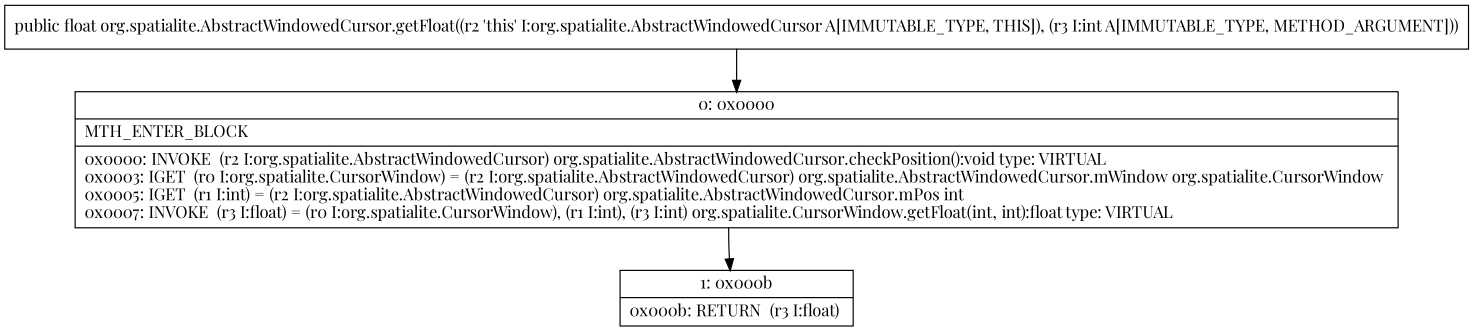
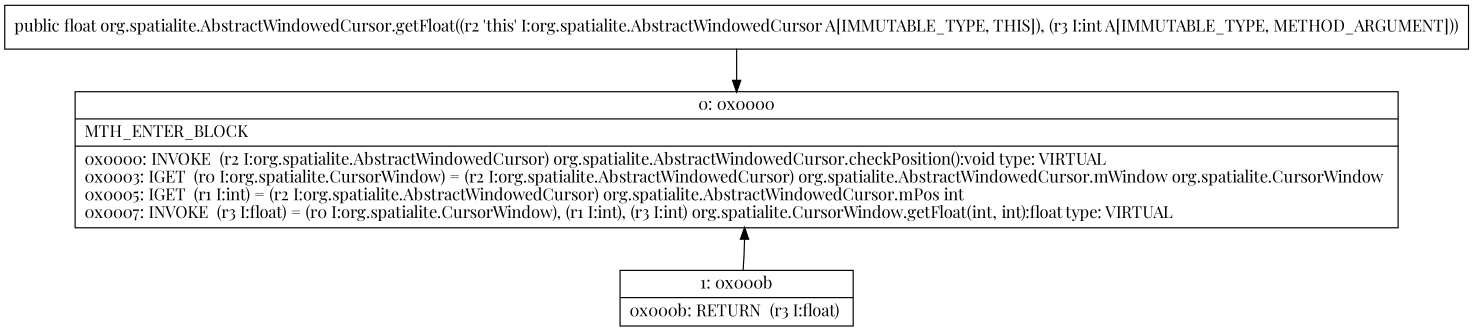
(729, 243) -> (744, 255)
